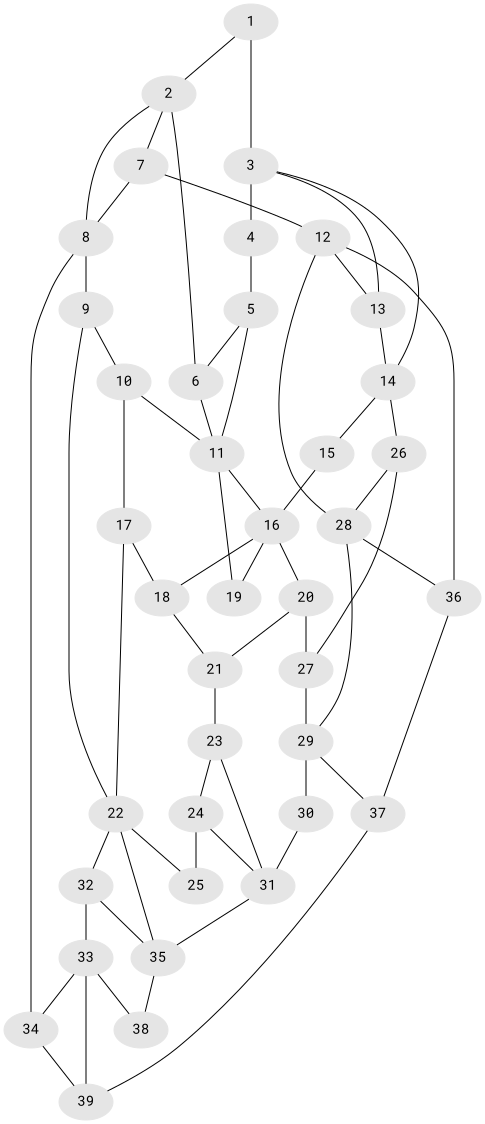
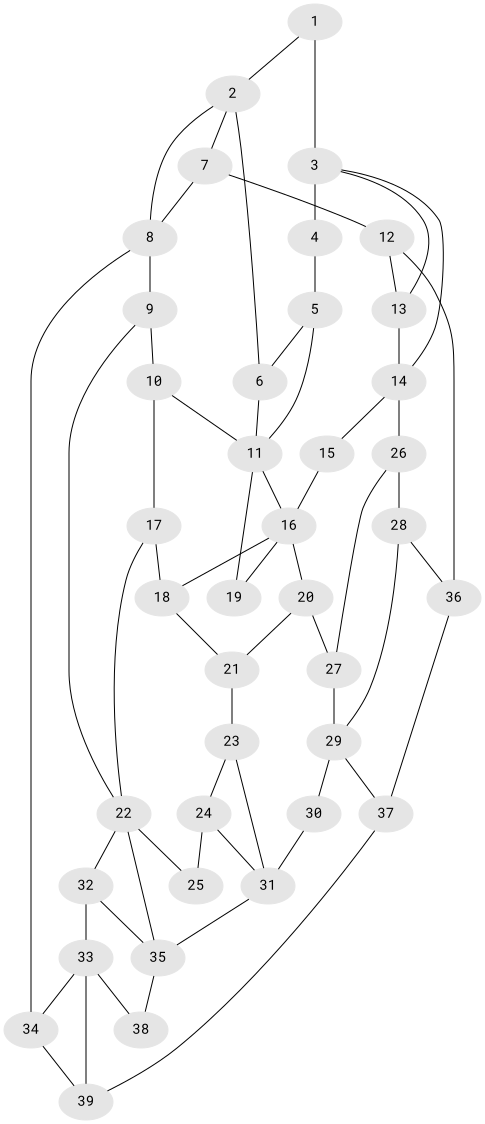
(280, 389) -> none
